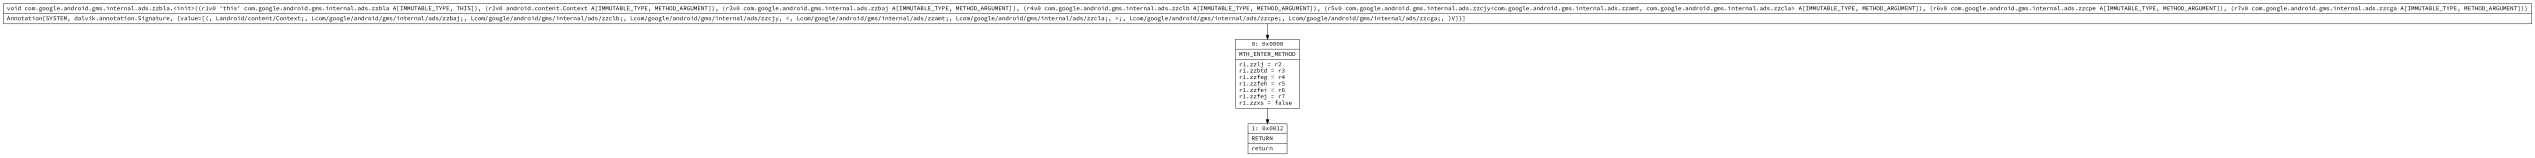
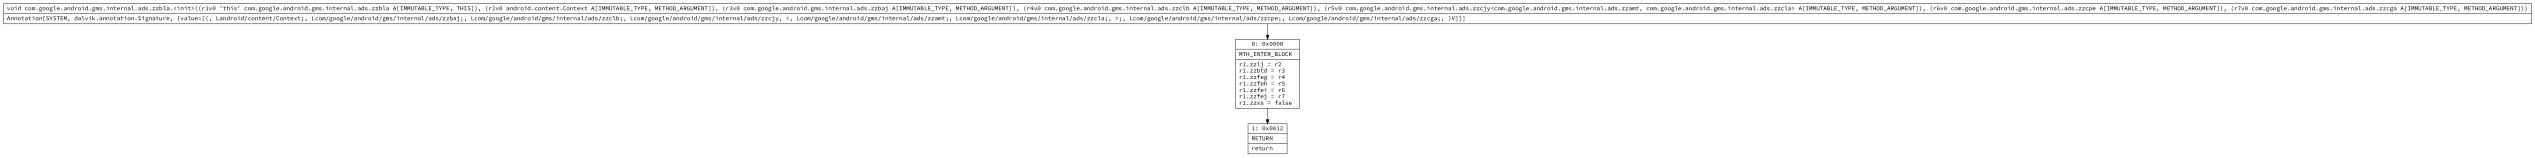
(1268, 54) -> (1266, 54)
